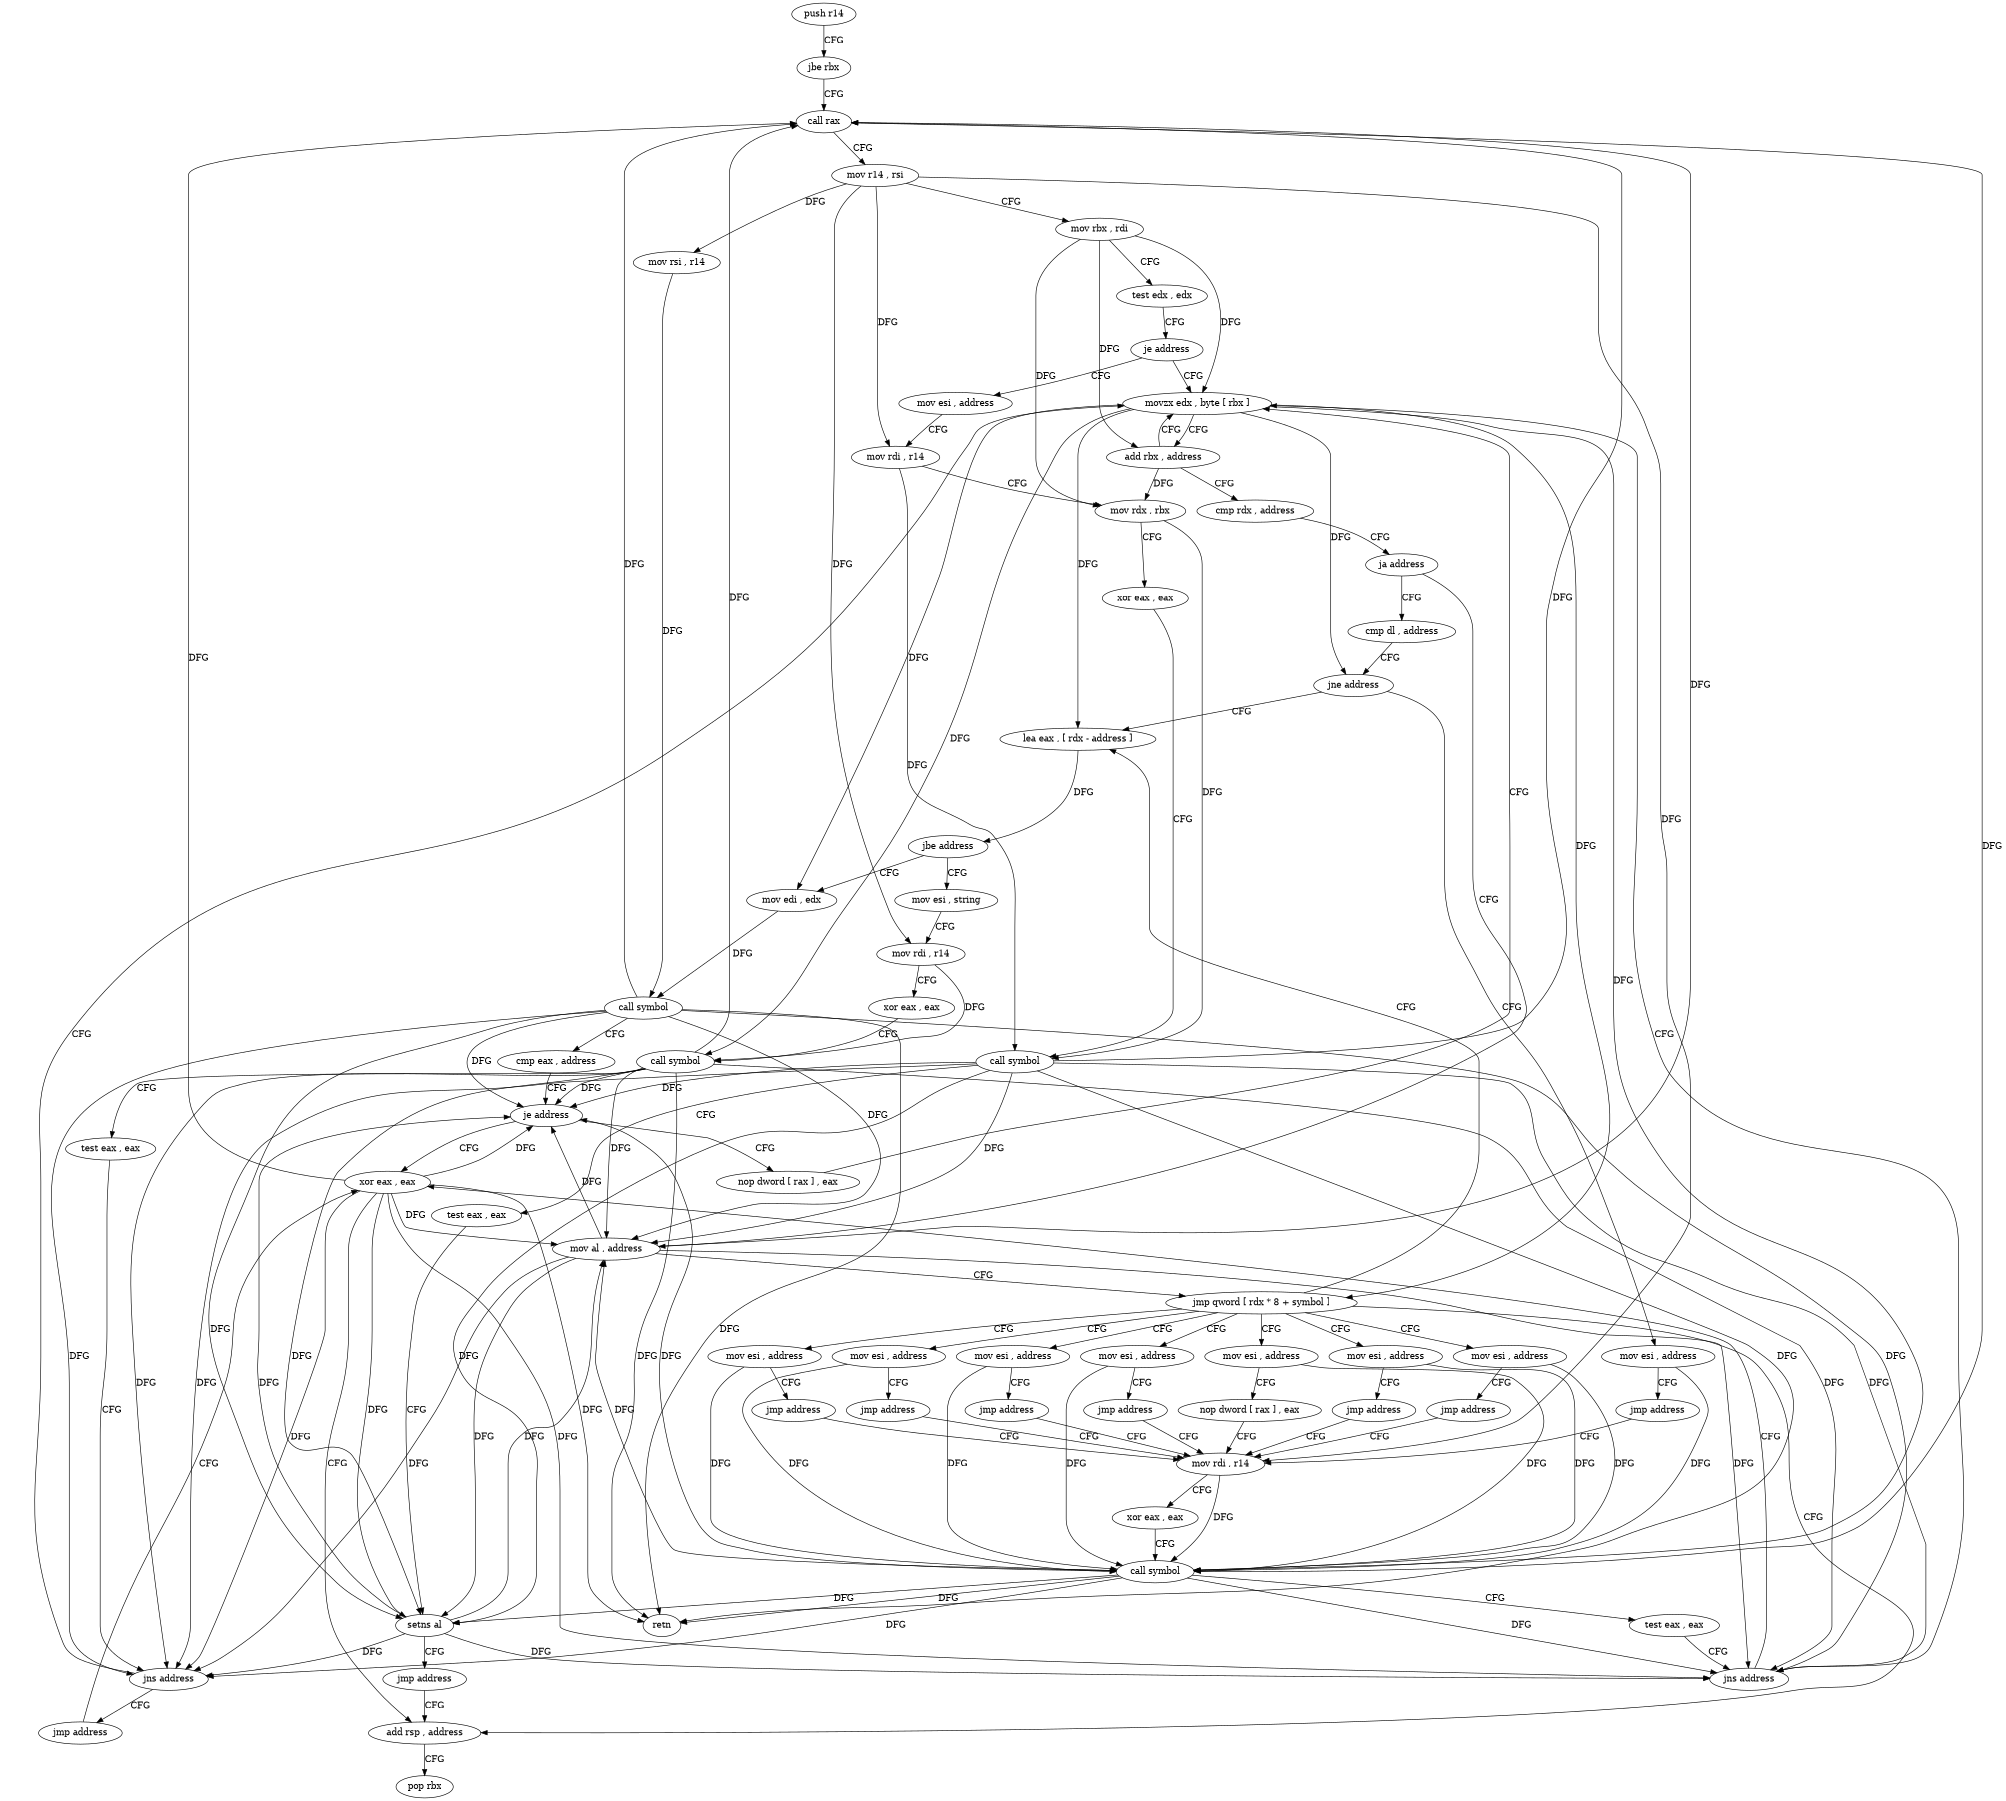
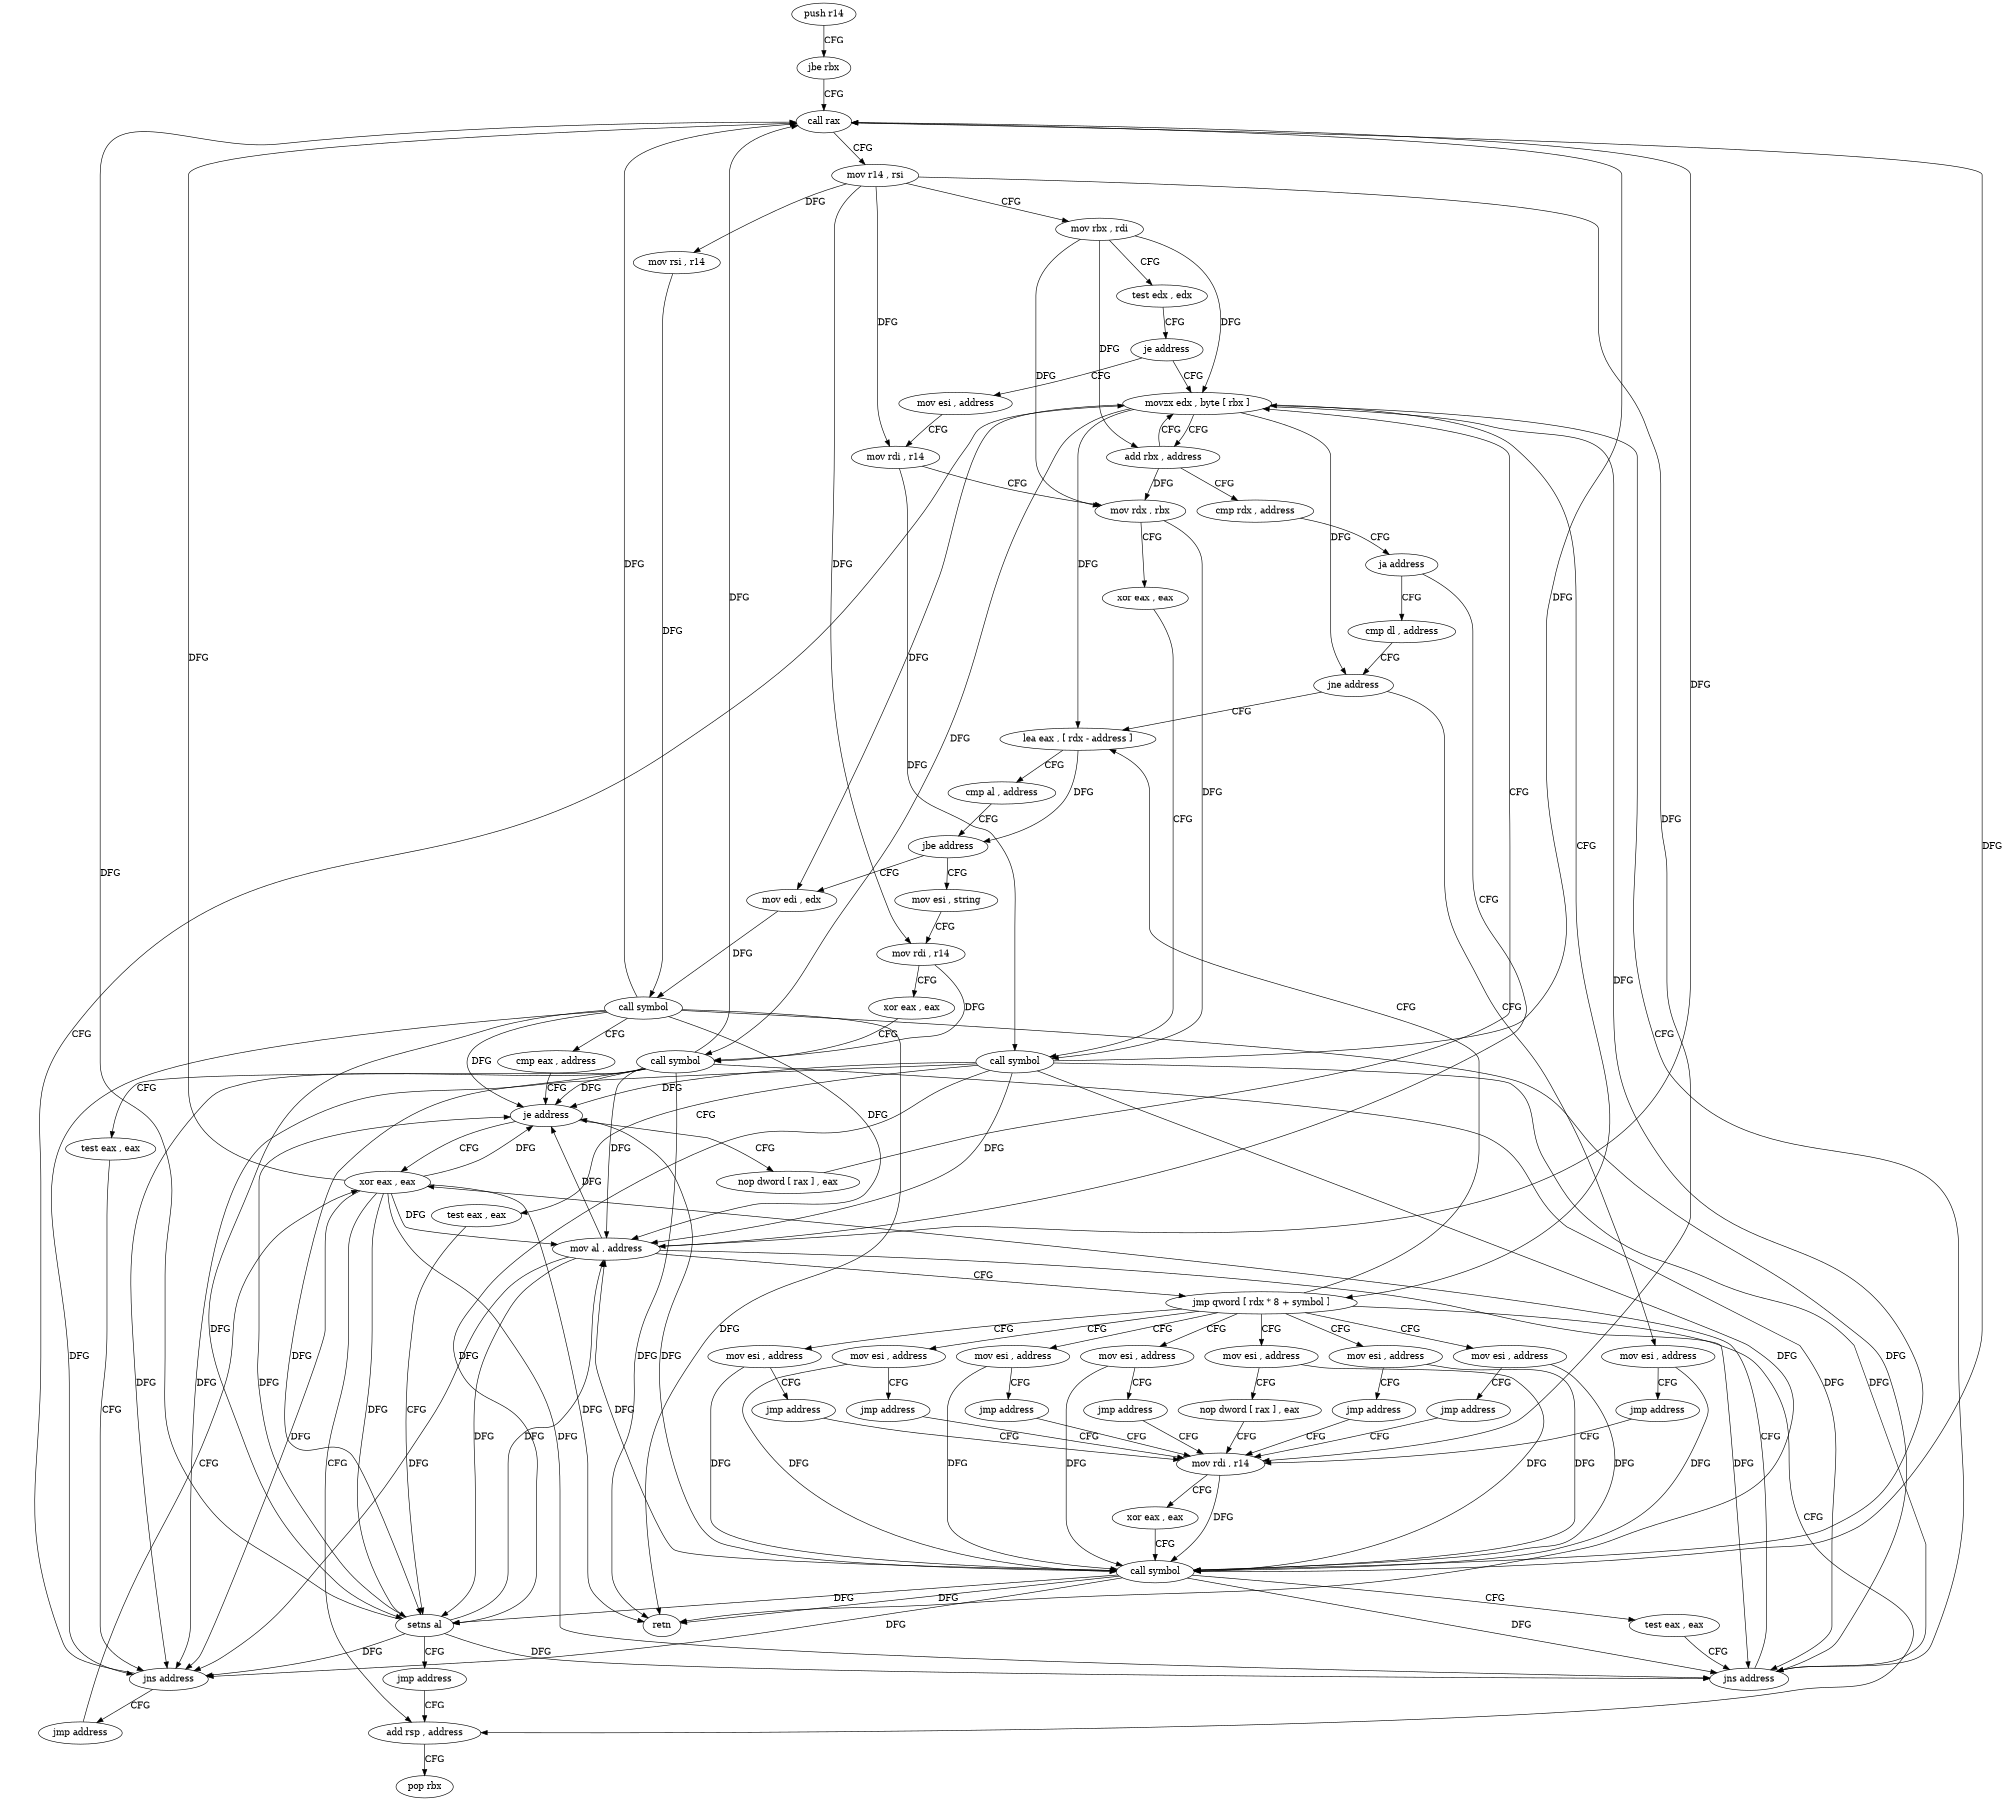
none -> (100, 614)
none -> (1002, 793)
(1586, 847) -> (1586, 847)
